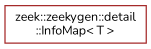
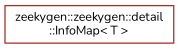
(76, 24) -> (89, 24)
